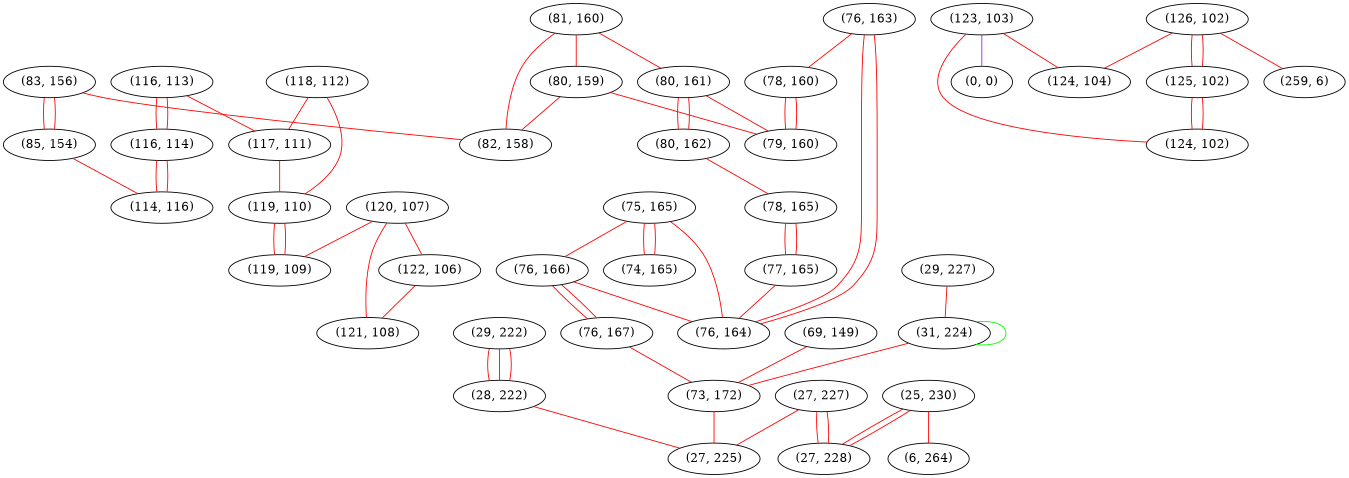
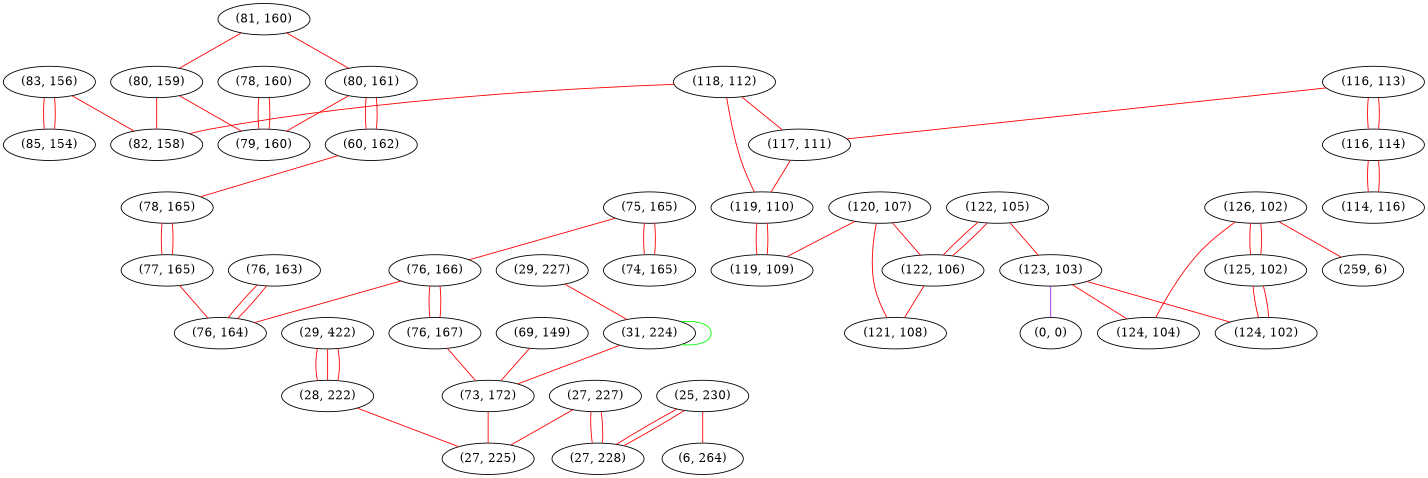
(830, 51) -> none
(518, 74) -> (431, 100)
(684, 145) -> (371, 145)
(105, 176) -> none
none -> (997, 208)
(708, 263) -> none
(499, 333) -> (328, 333)
